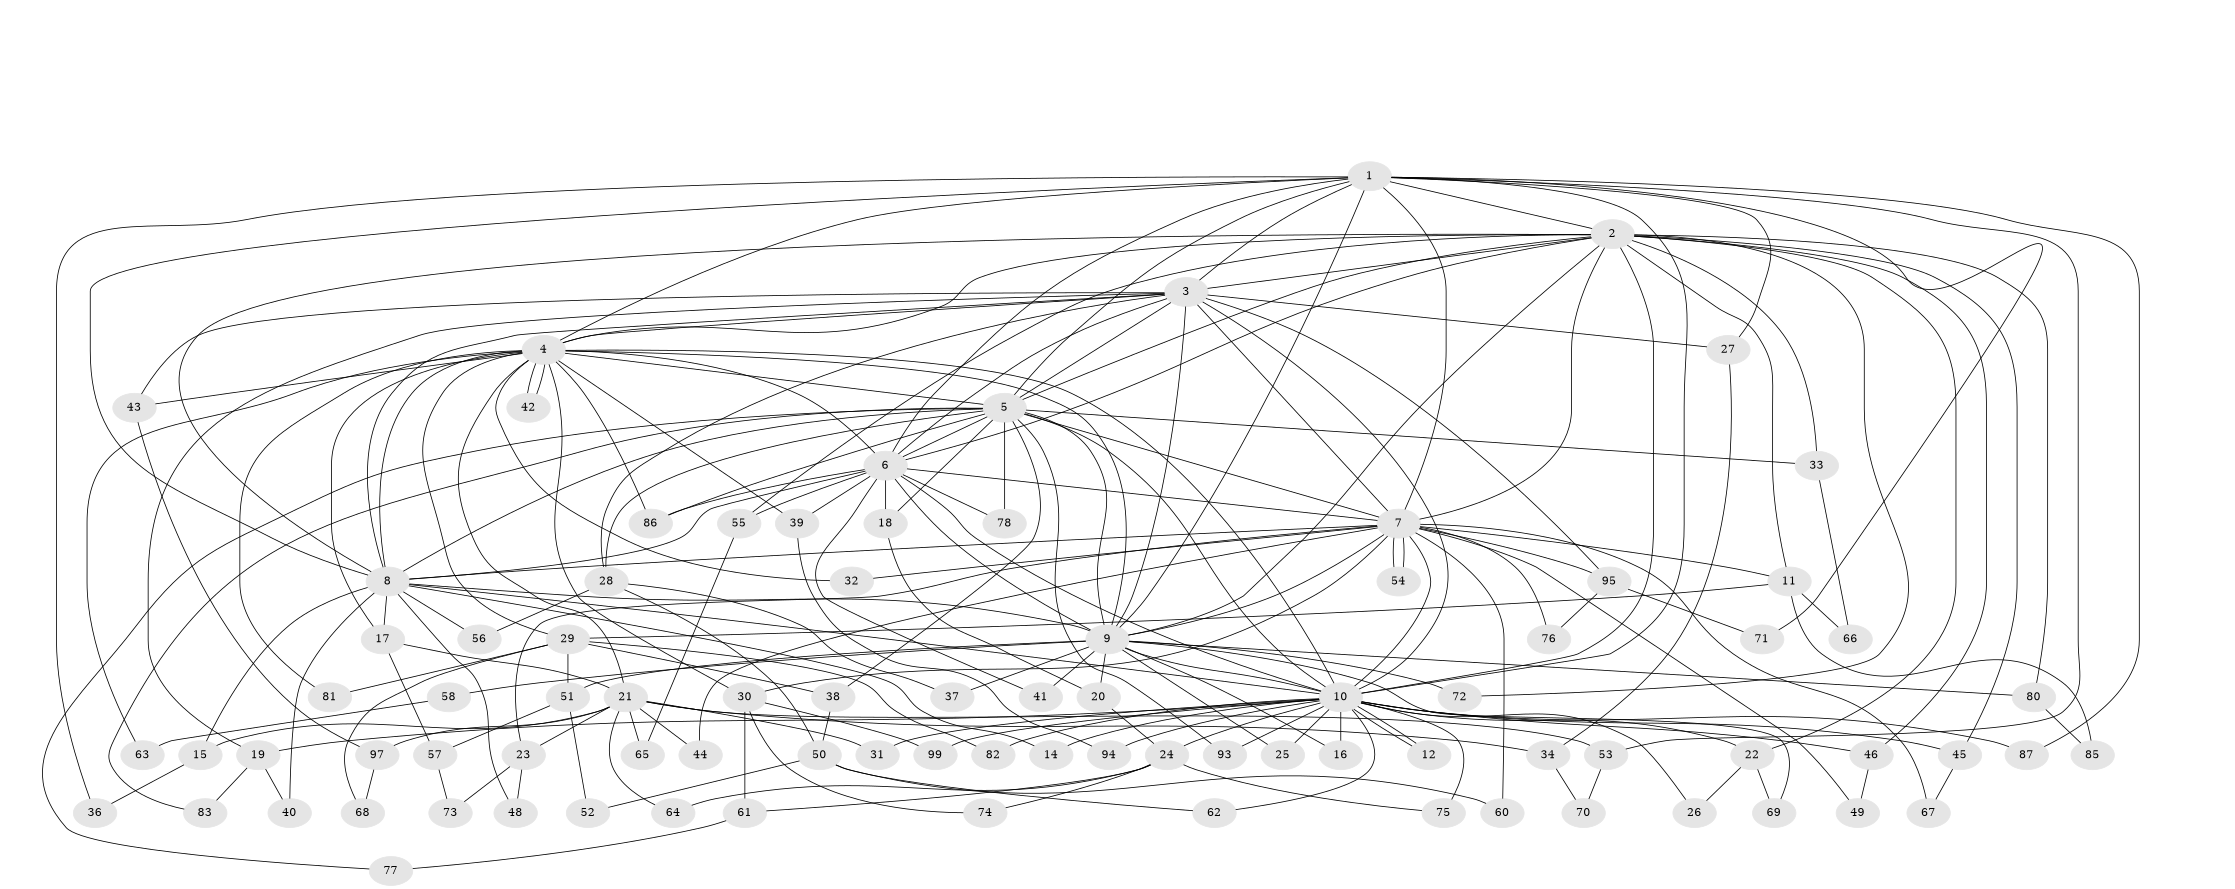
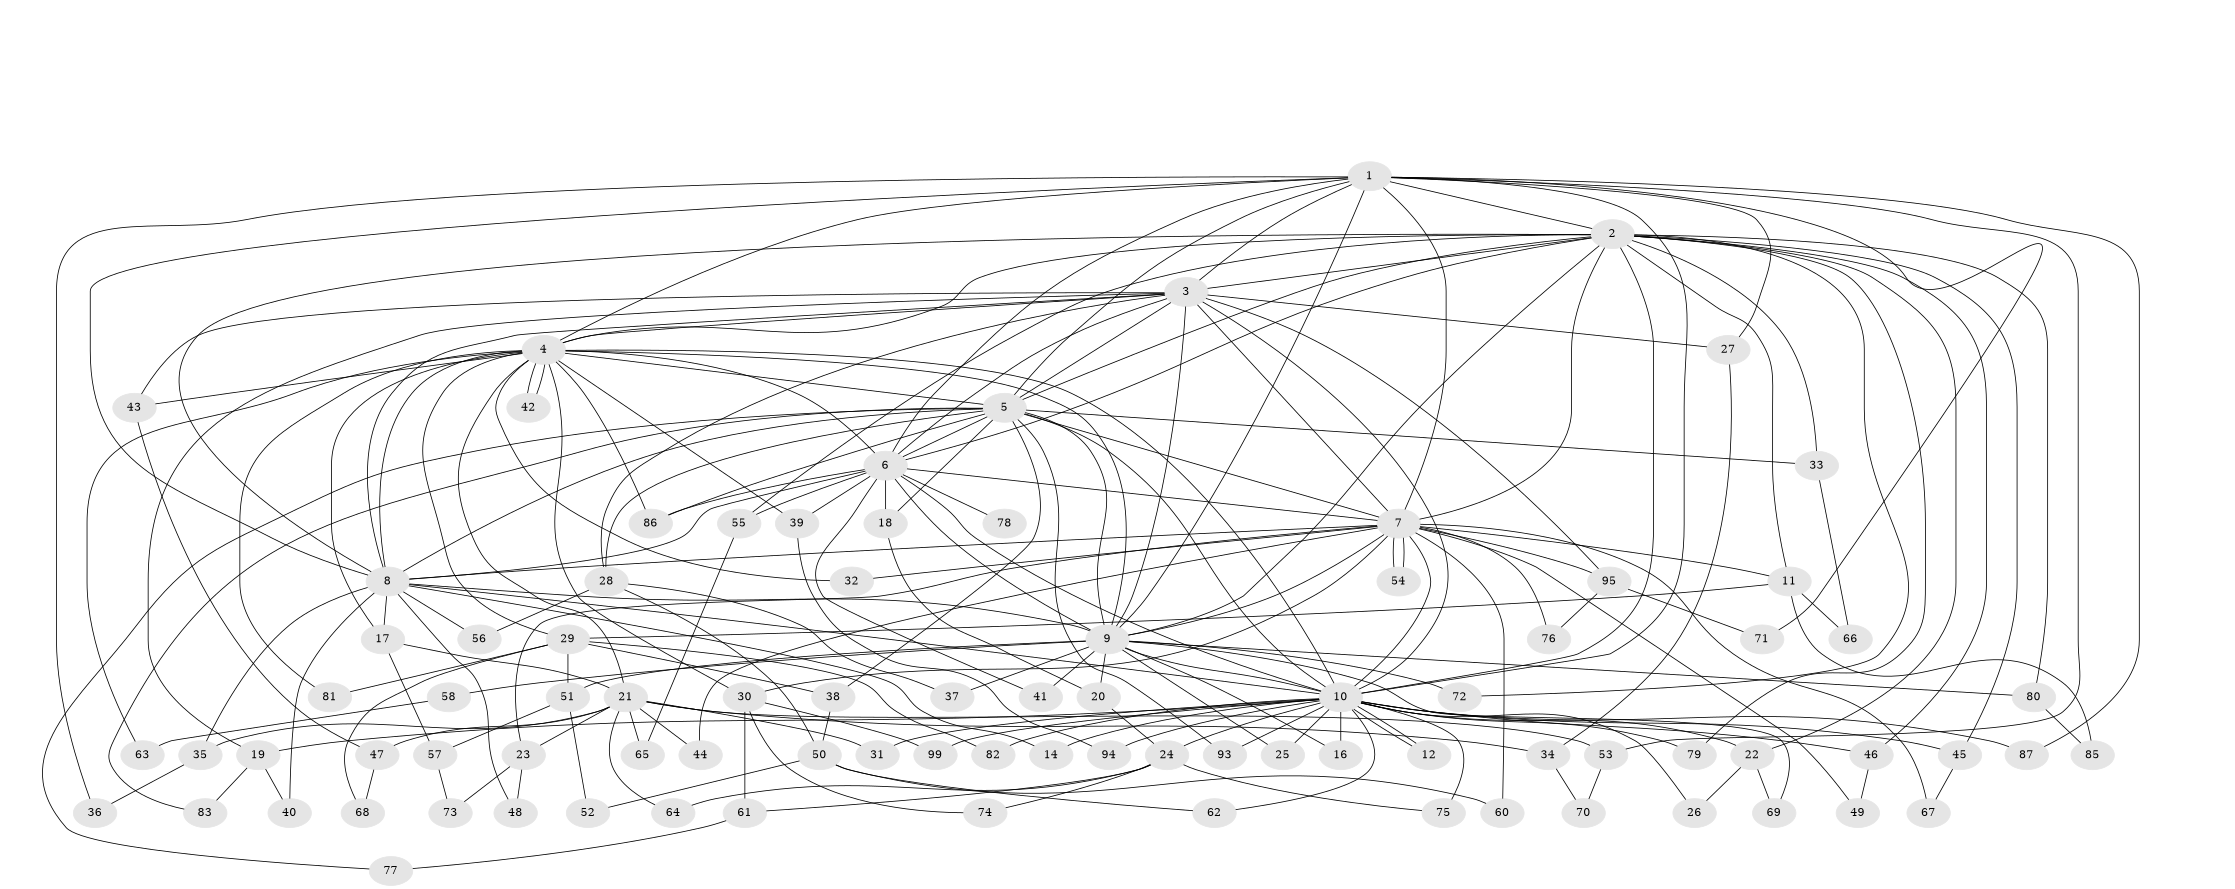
(1005, 466) -> none
(200, 755) -> (200, 755)
(377, 755) -> (377, 755)
none -> (1695, 755)
